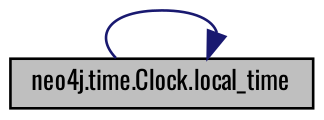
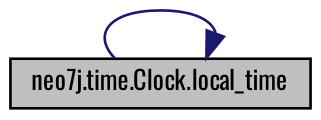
(162, 84) -> (160, 84)
